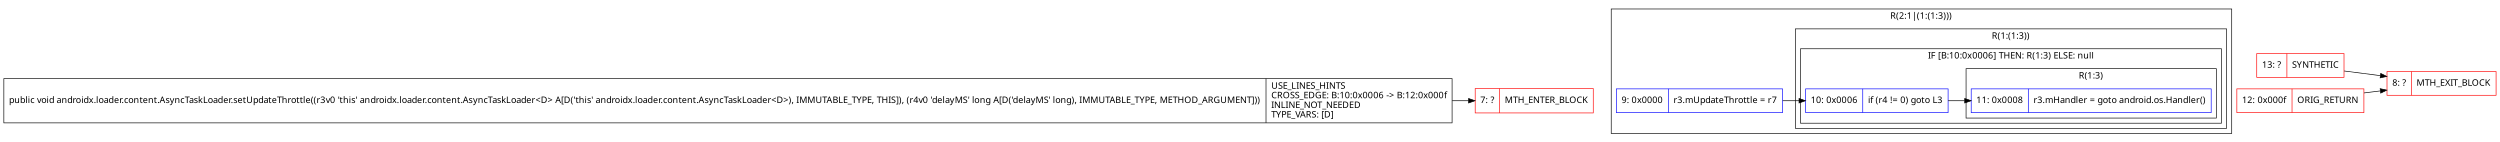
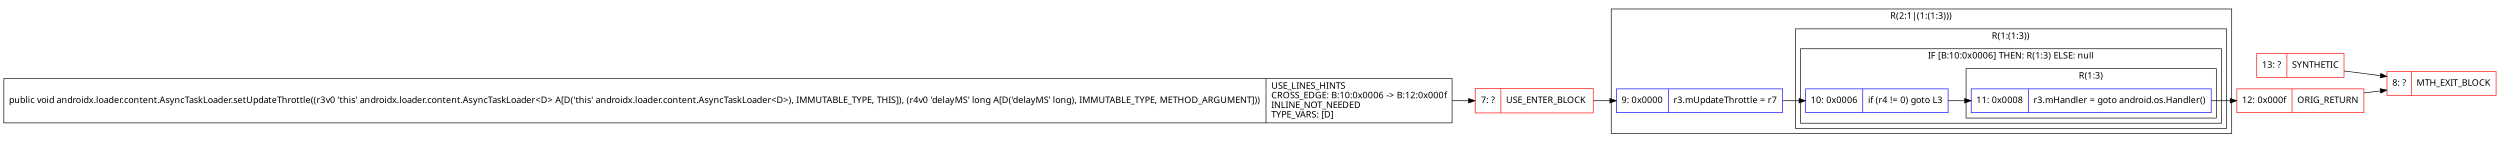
(1546, 100) -> (1546, 100)
none -> (1602, 101)
none -> (2221, 101)
